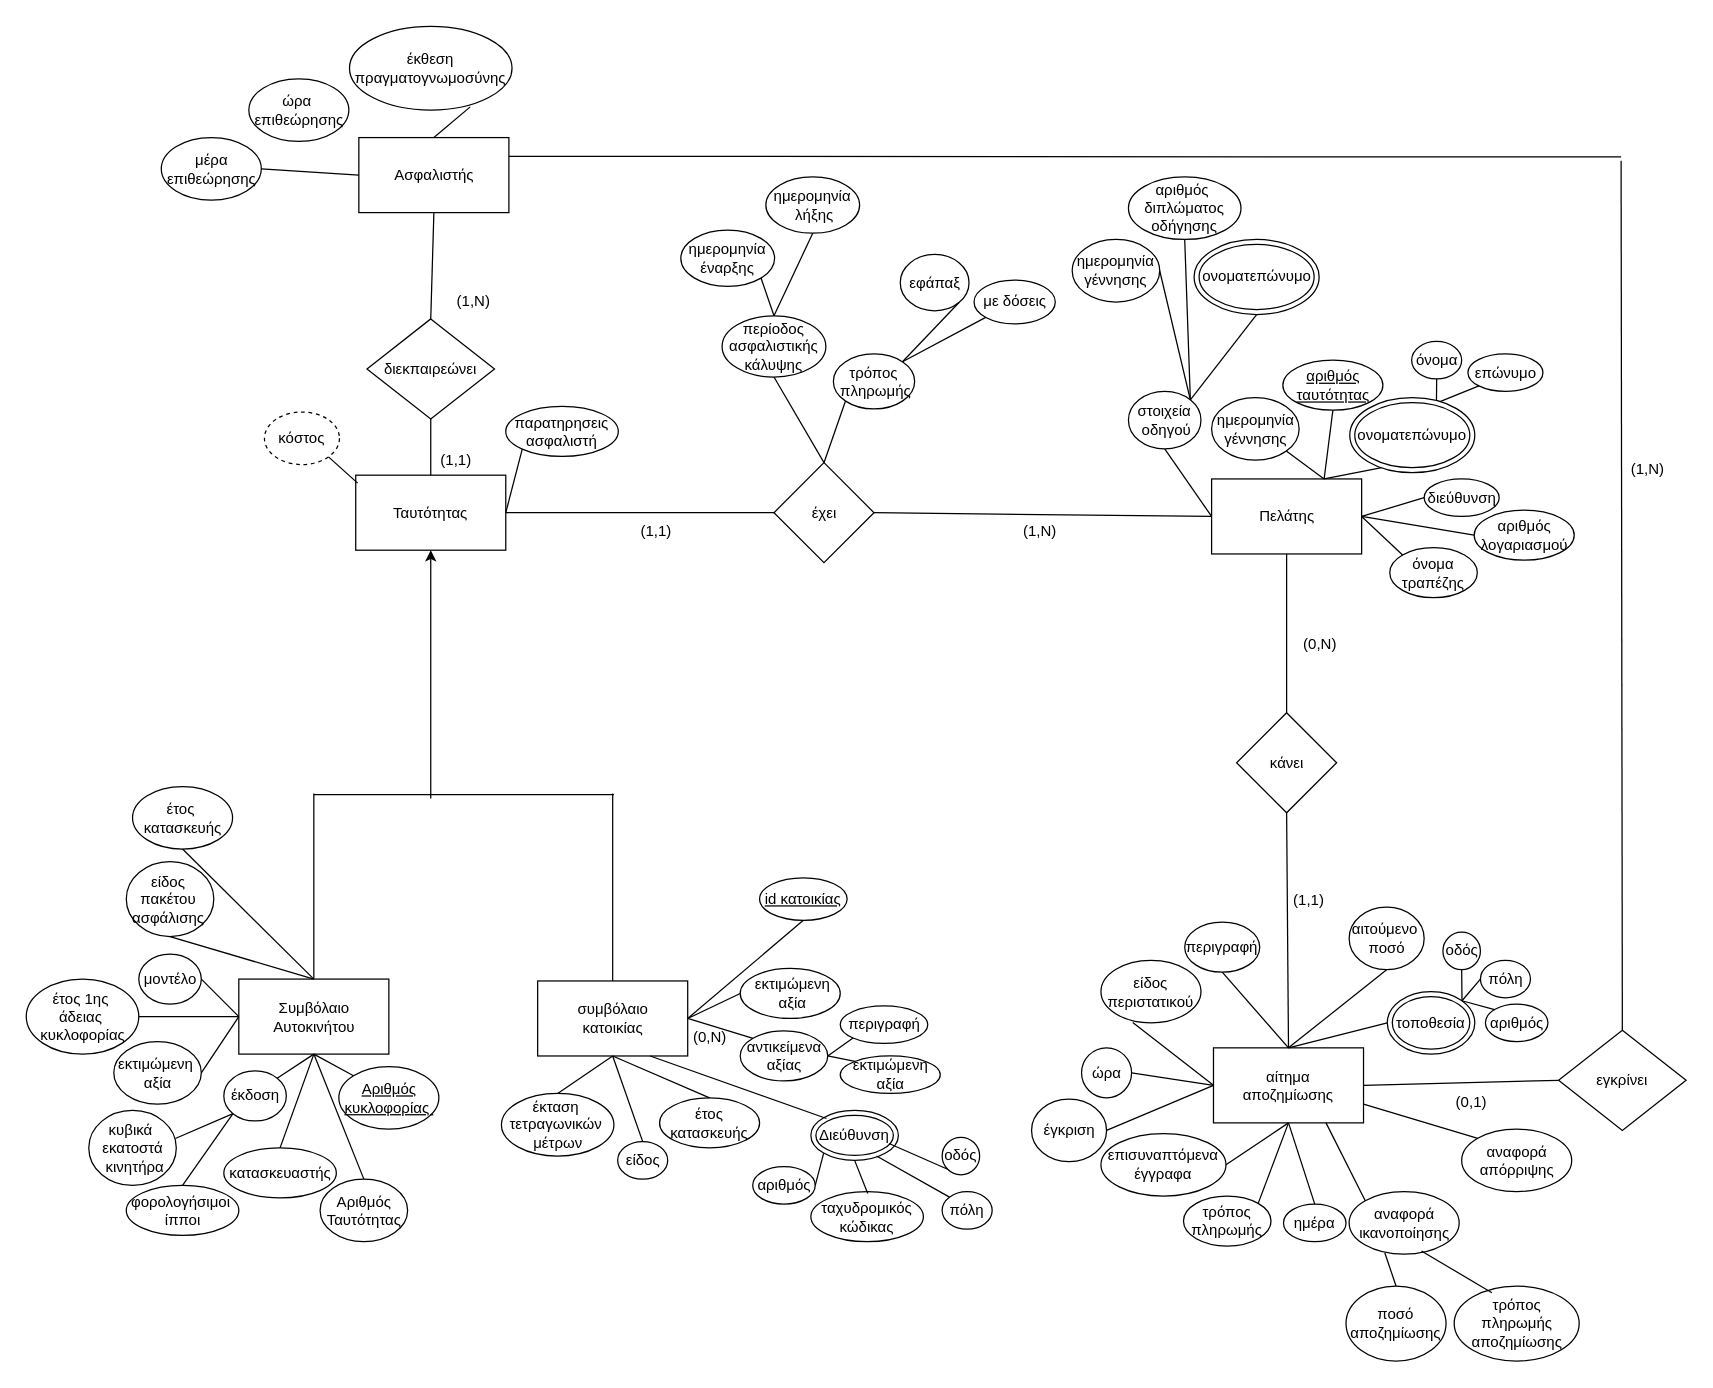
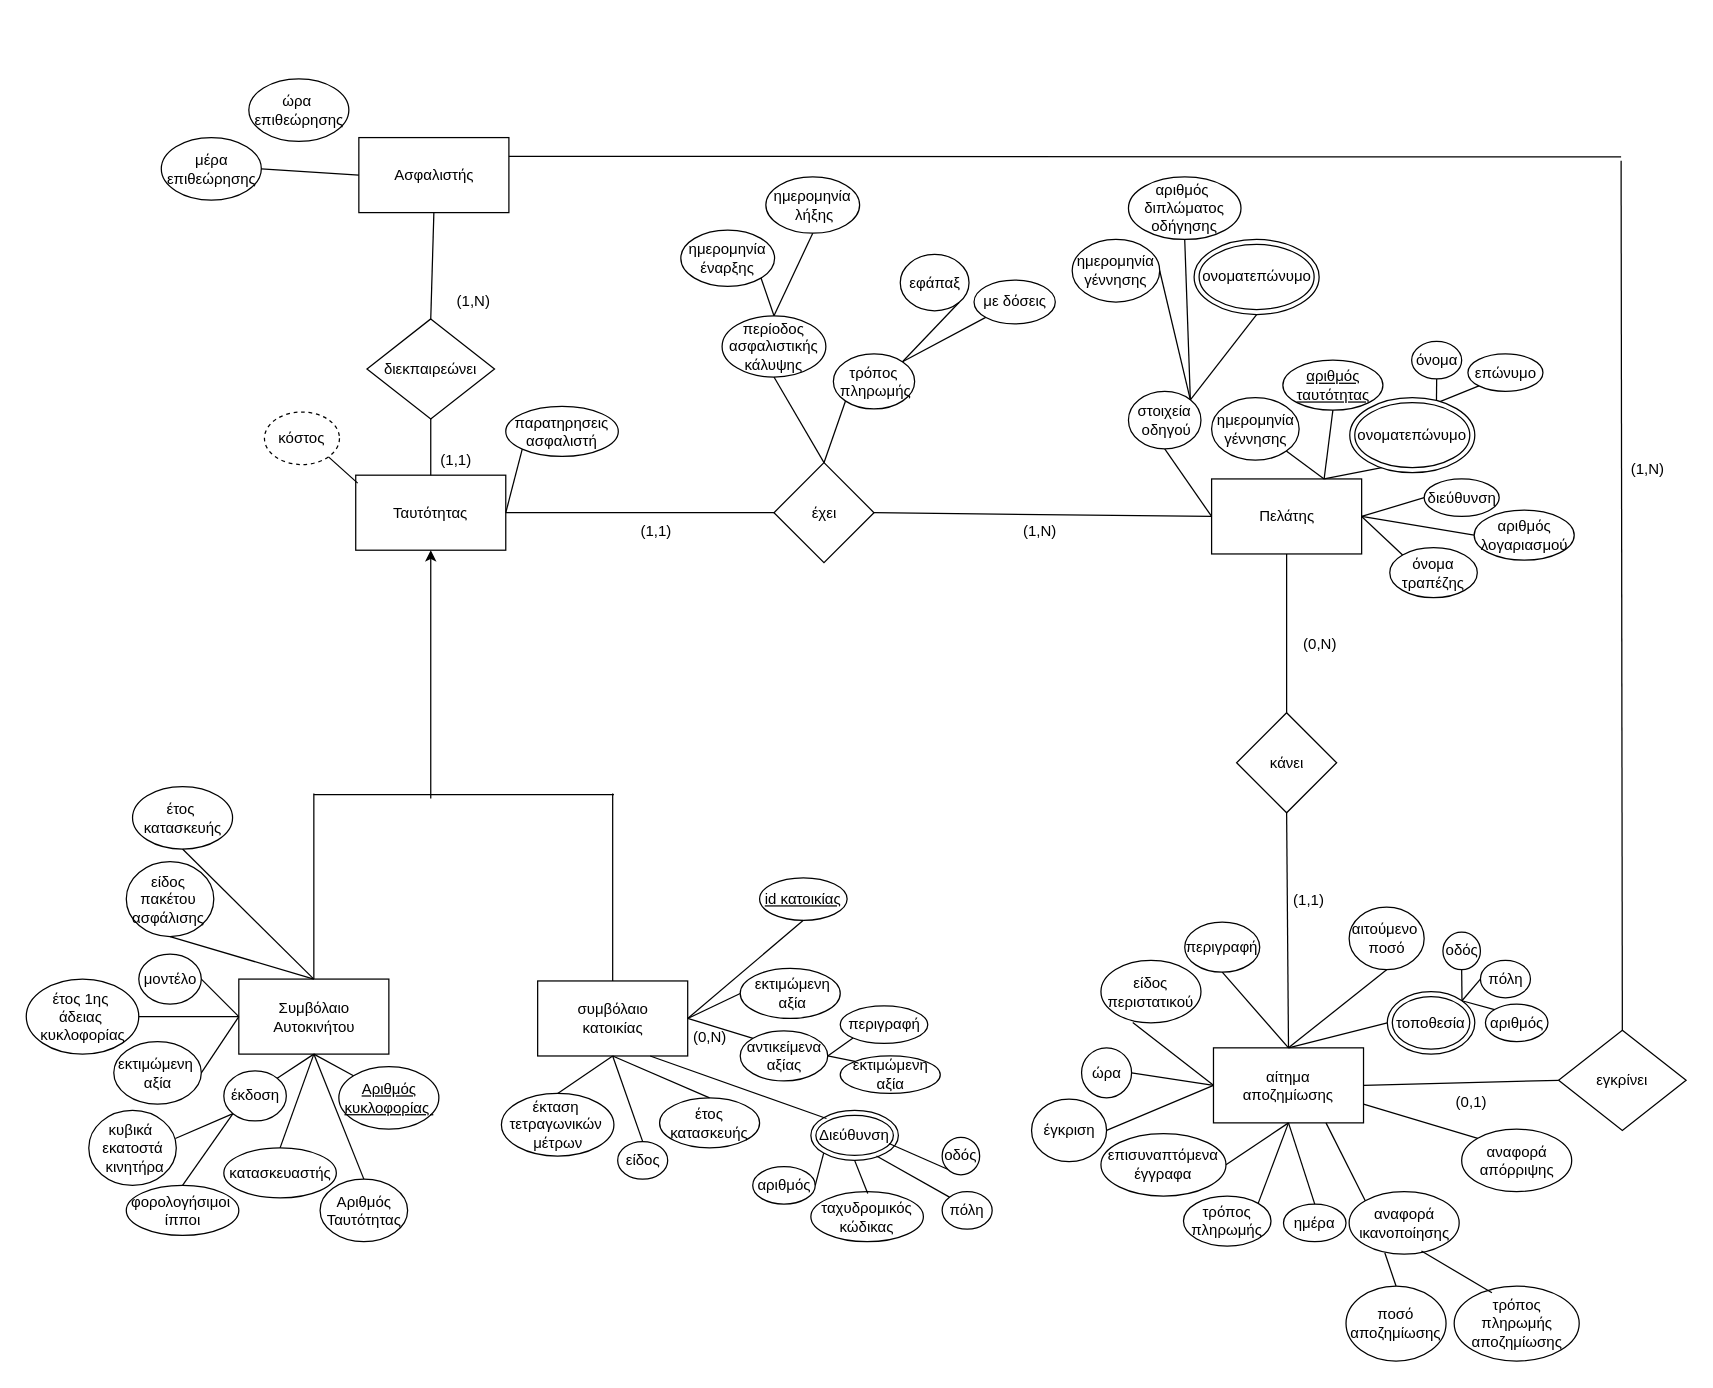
(431, 68) -> none
(452, 122) -> none
